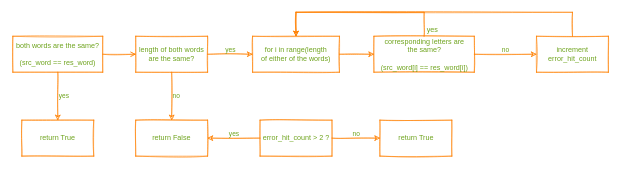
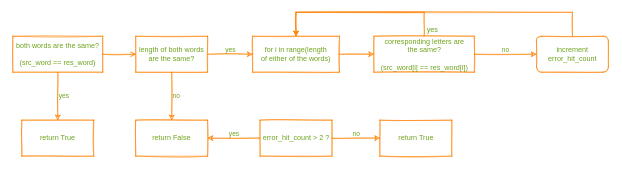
(573, 54) -> (573, 54)
